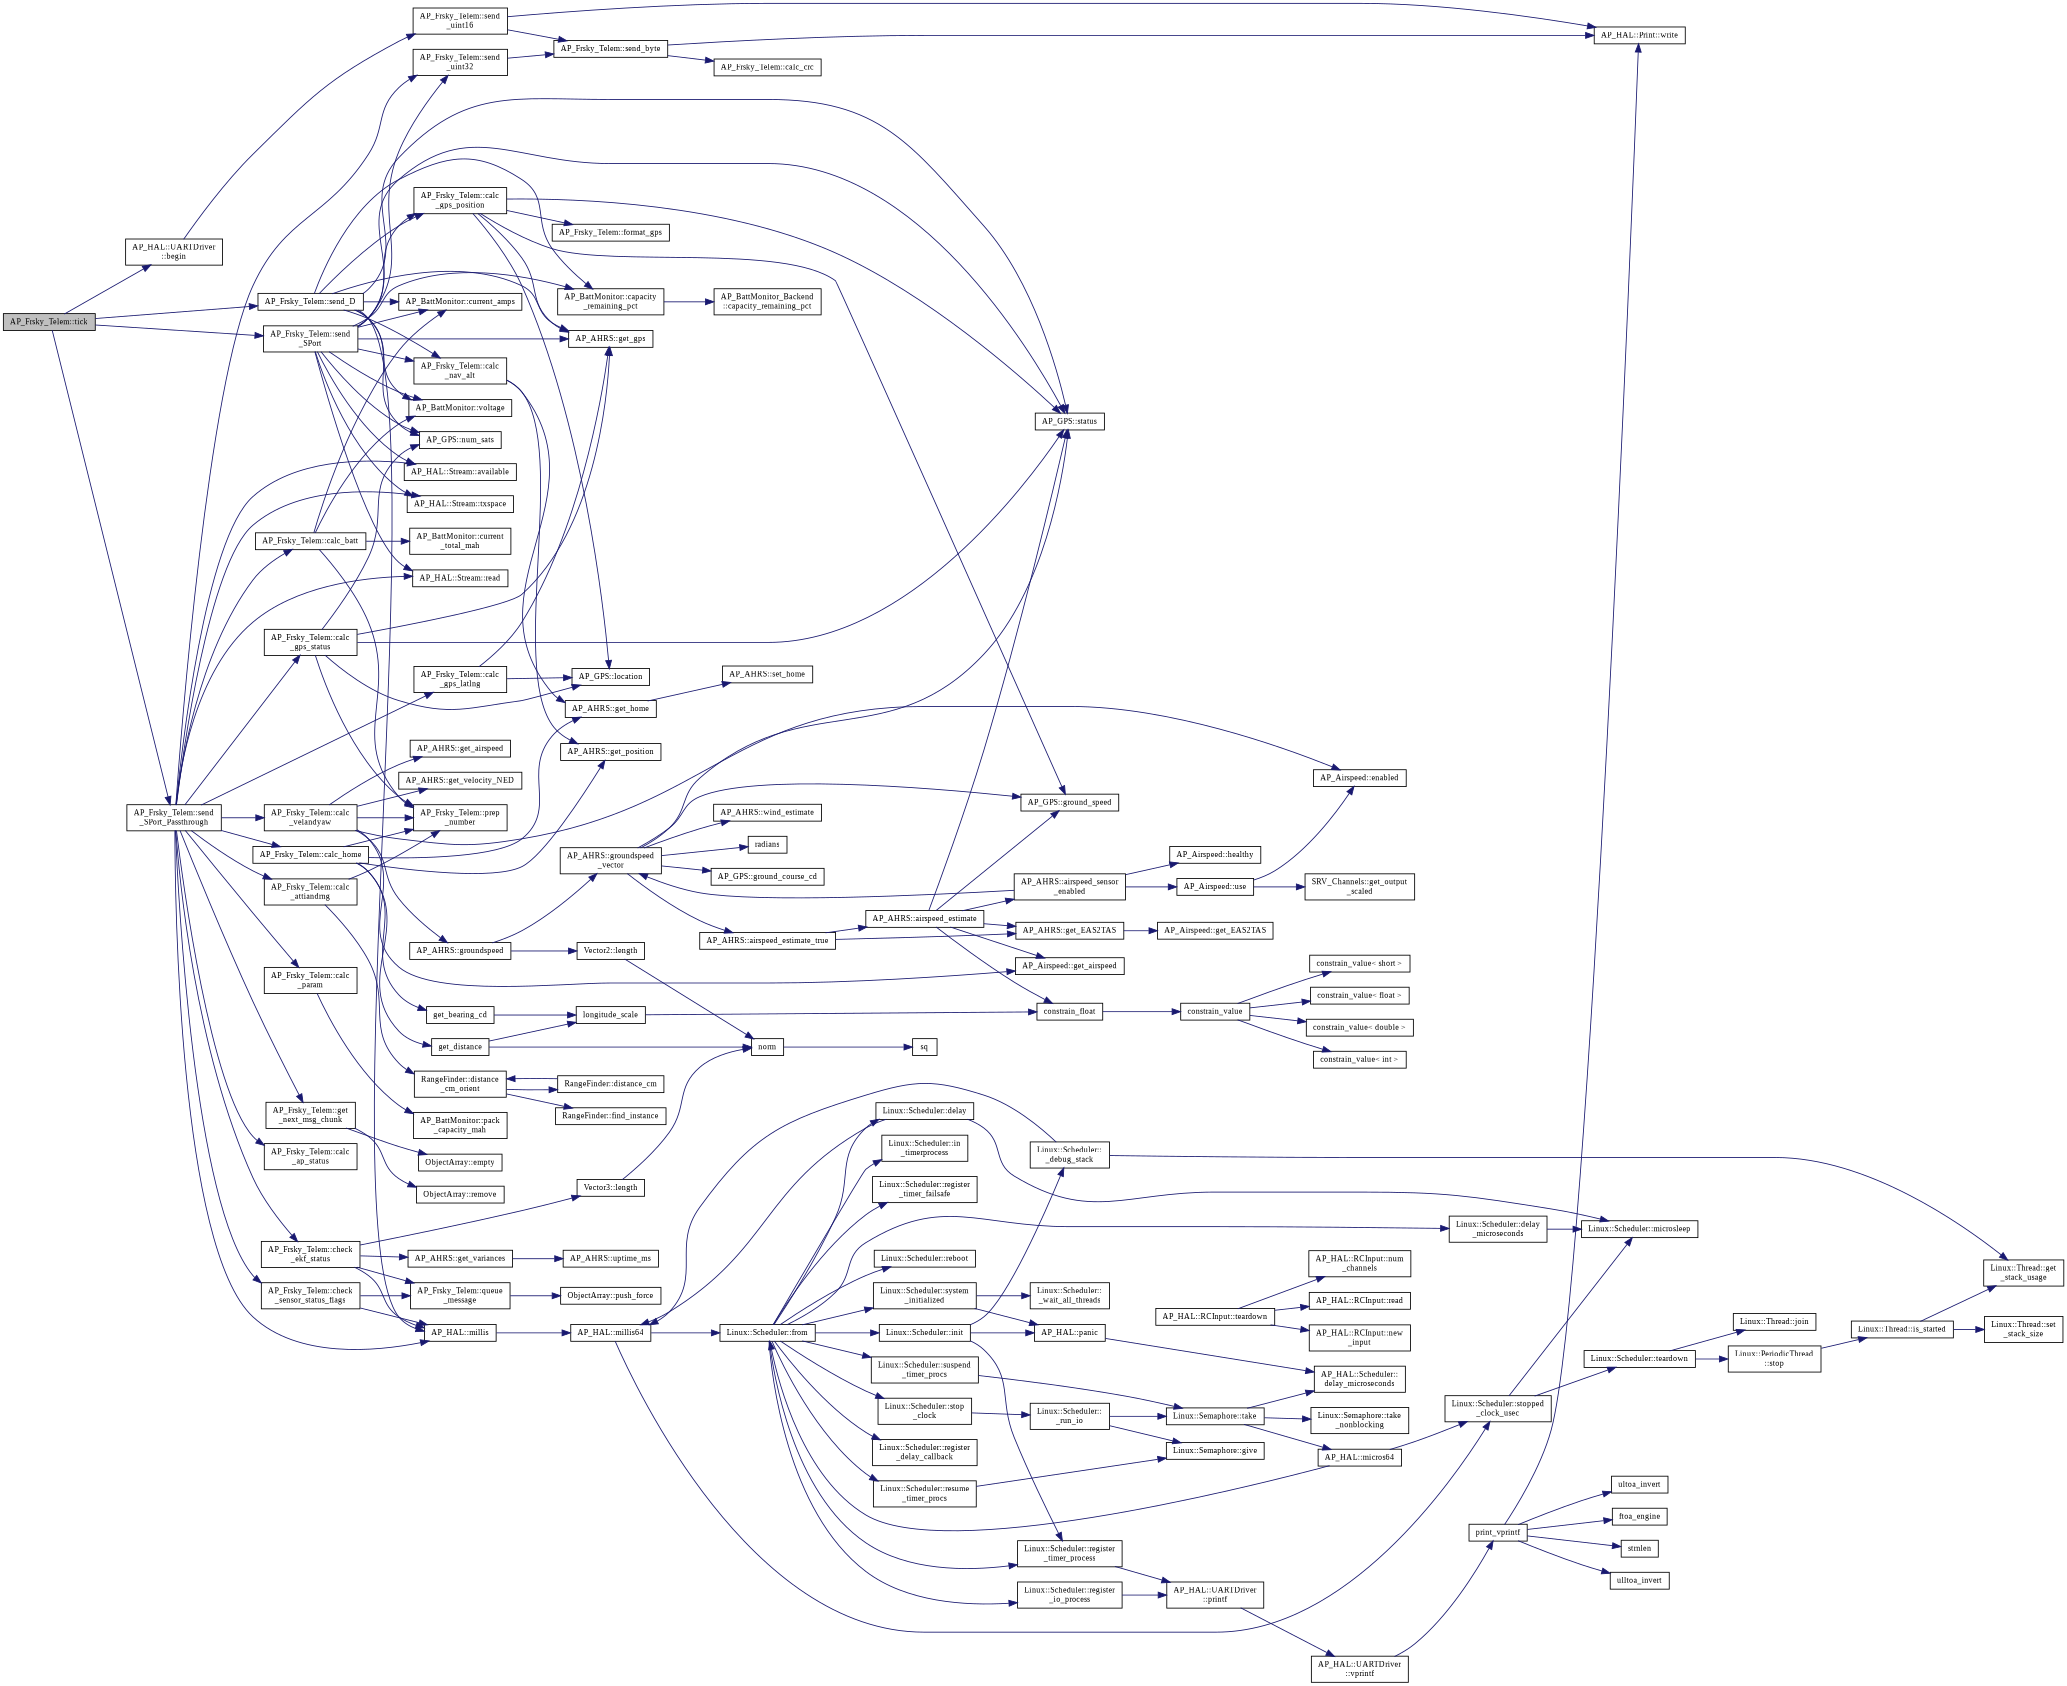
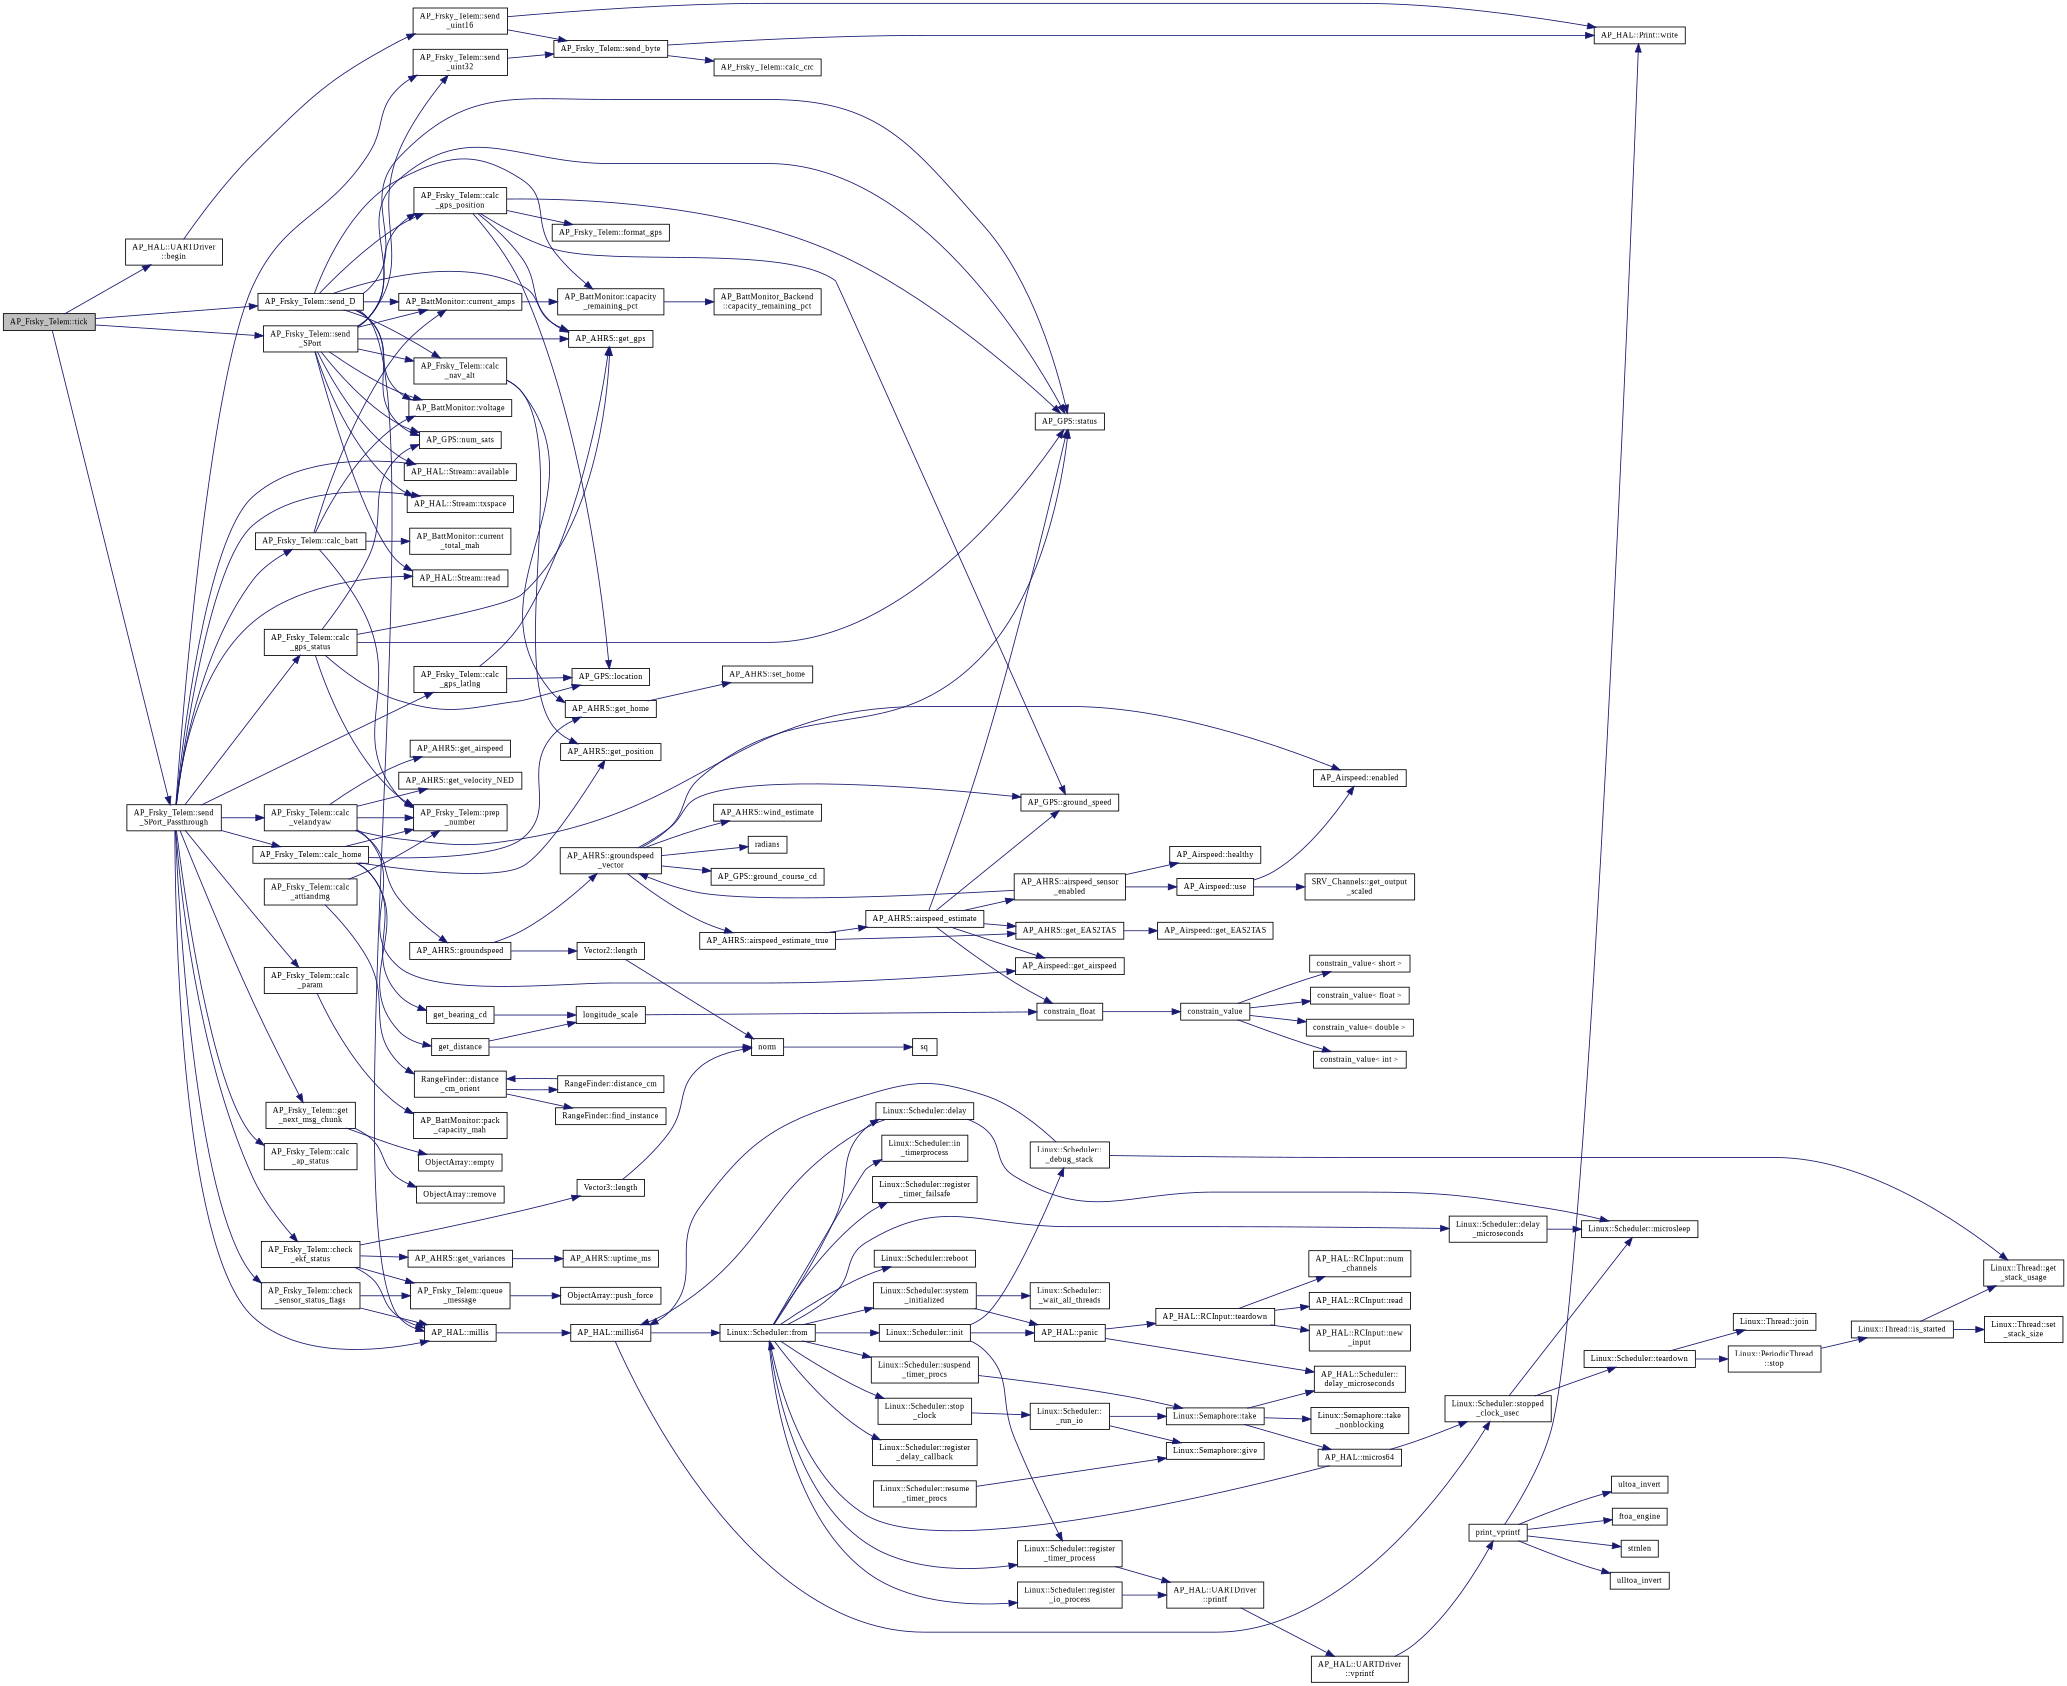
(422, 278) -> (535, 302)
(226, 855) -> none
none -> (1126, 1327)
(813, 1415) -> none
